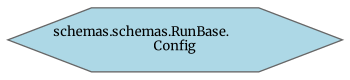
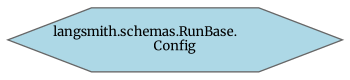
(175, 40) -> (175, 40)
